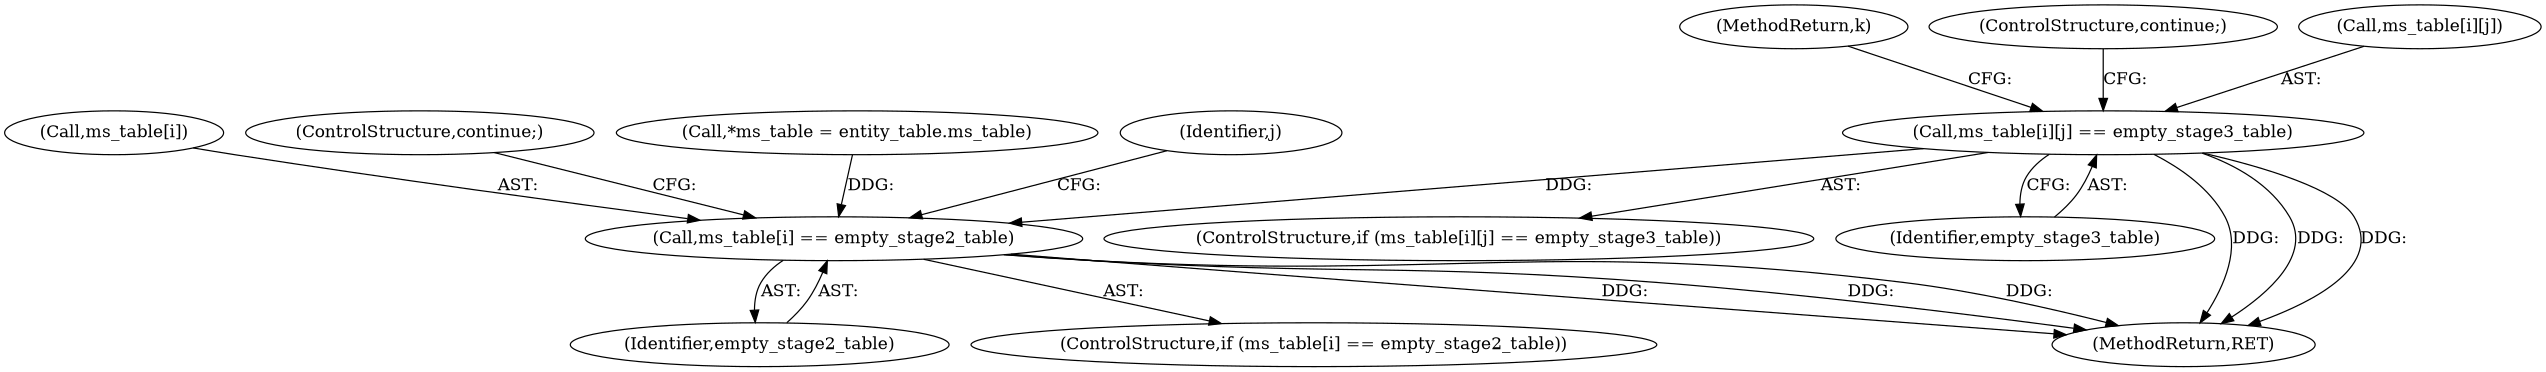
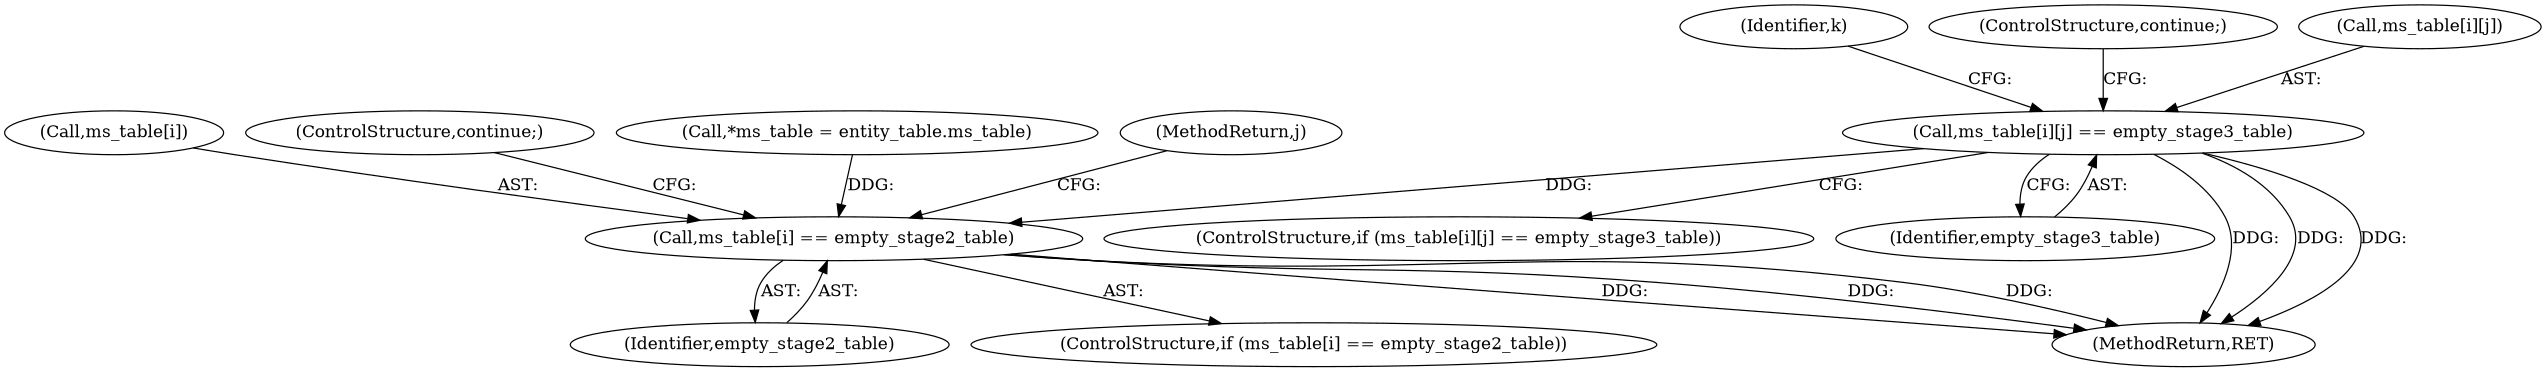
(1794, 27) -> (1794, 27)
(1231, 133) -> (1231, 133)
(1844, 186) -> (1844, 186)
